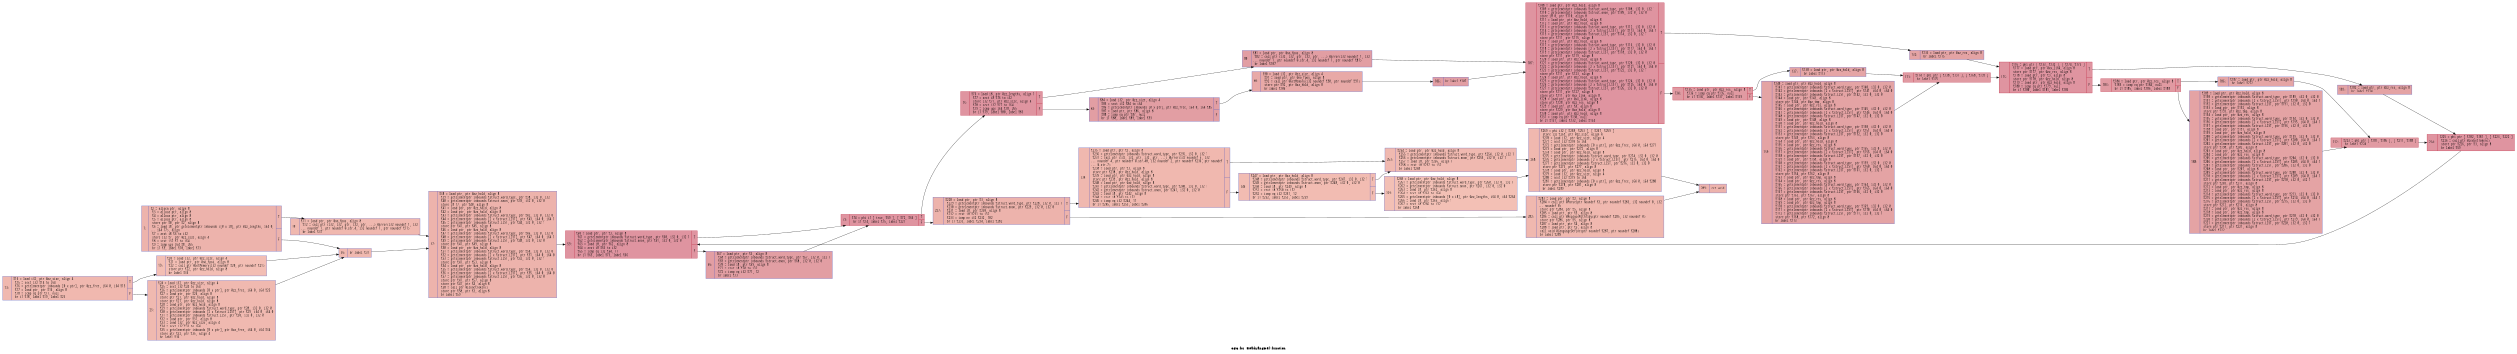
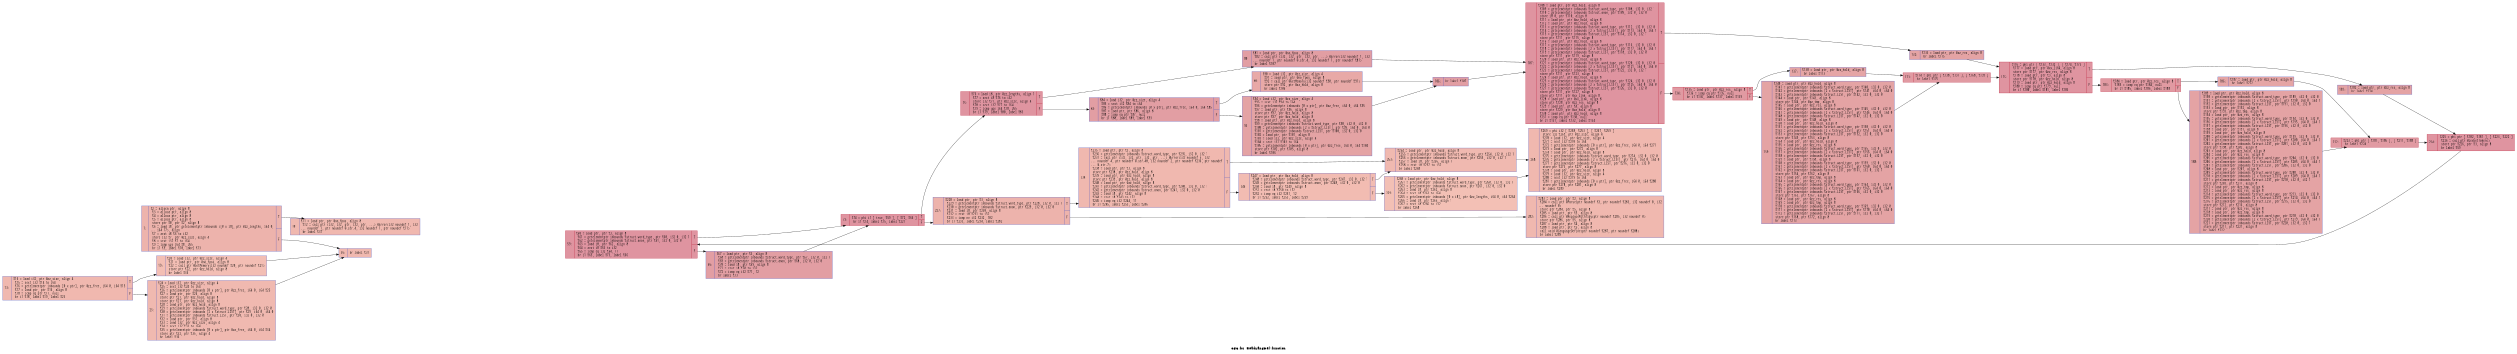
none -> (1307, 126)
(1713, 188) -> none
(493, 244) -> none
